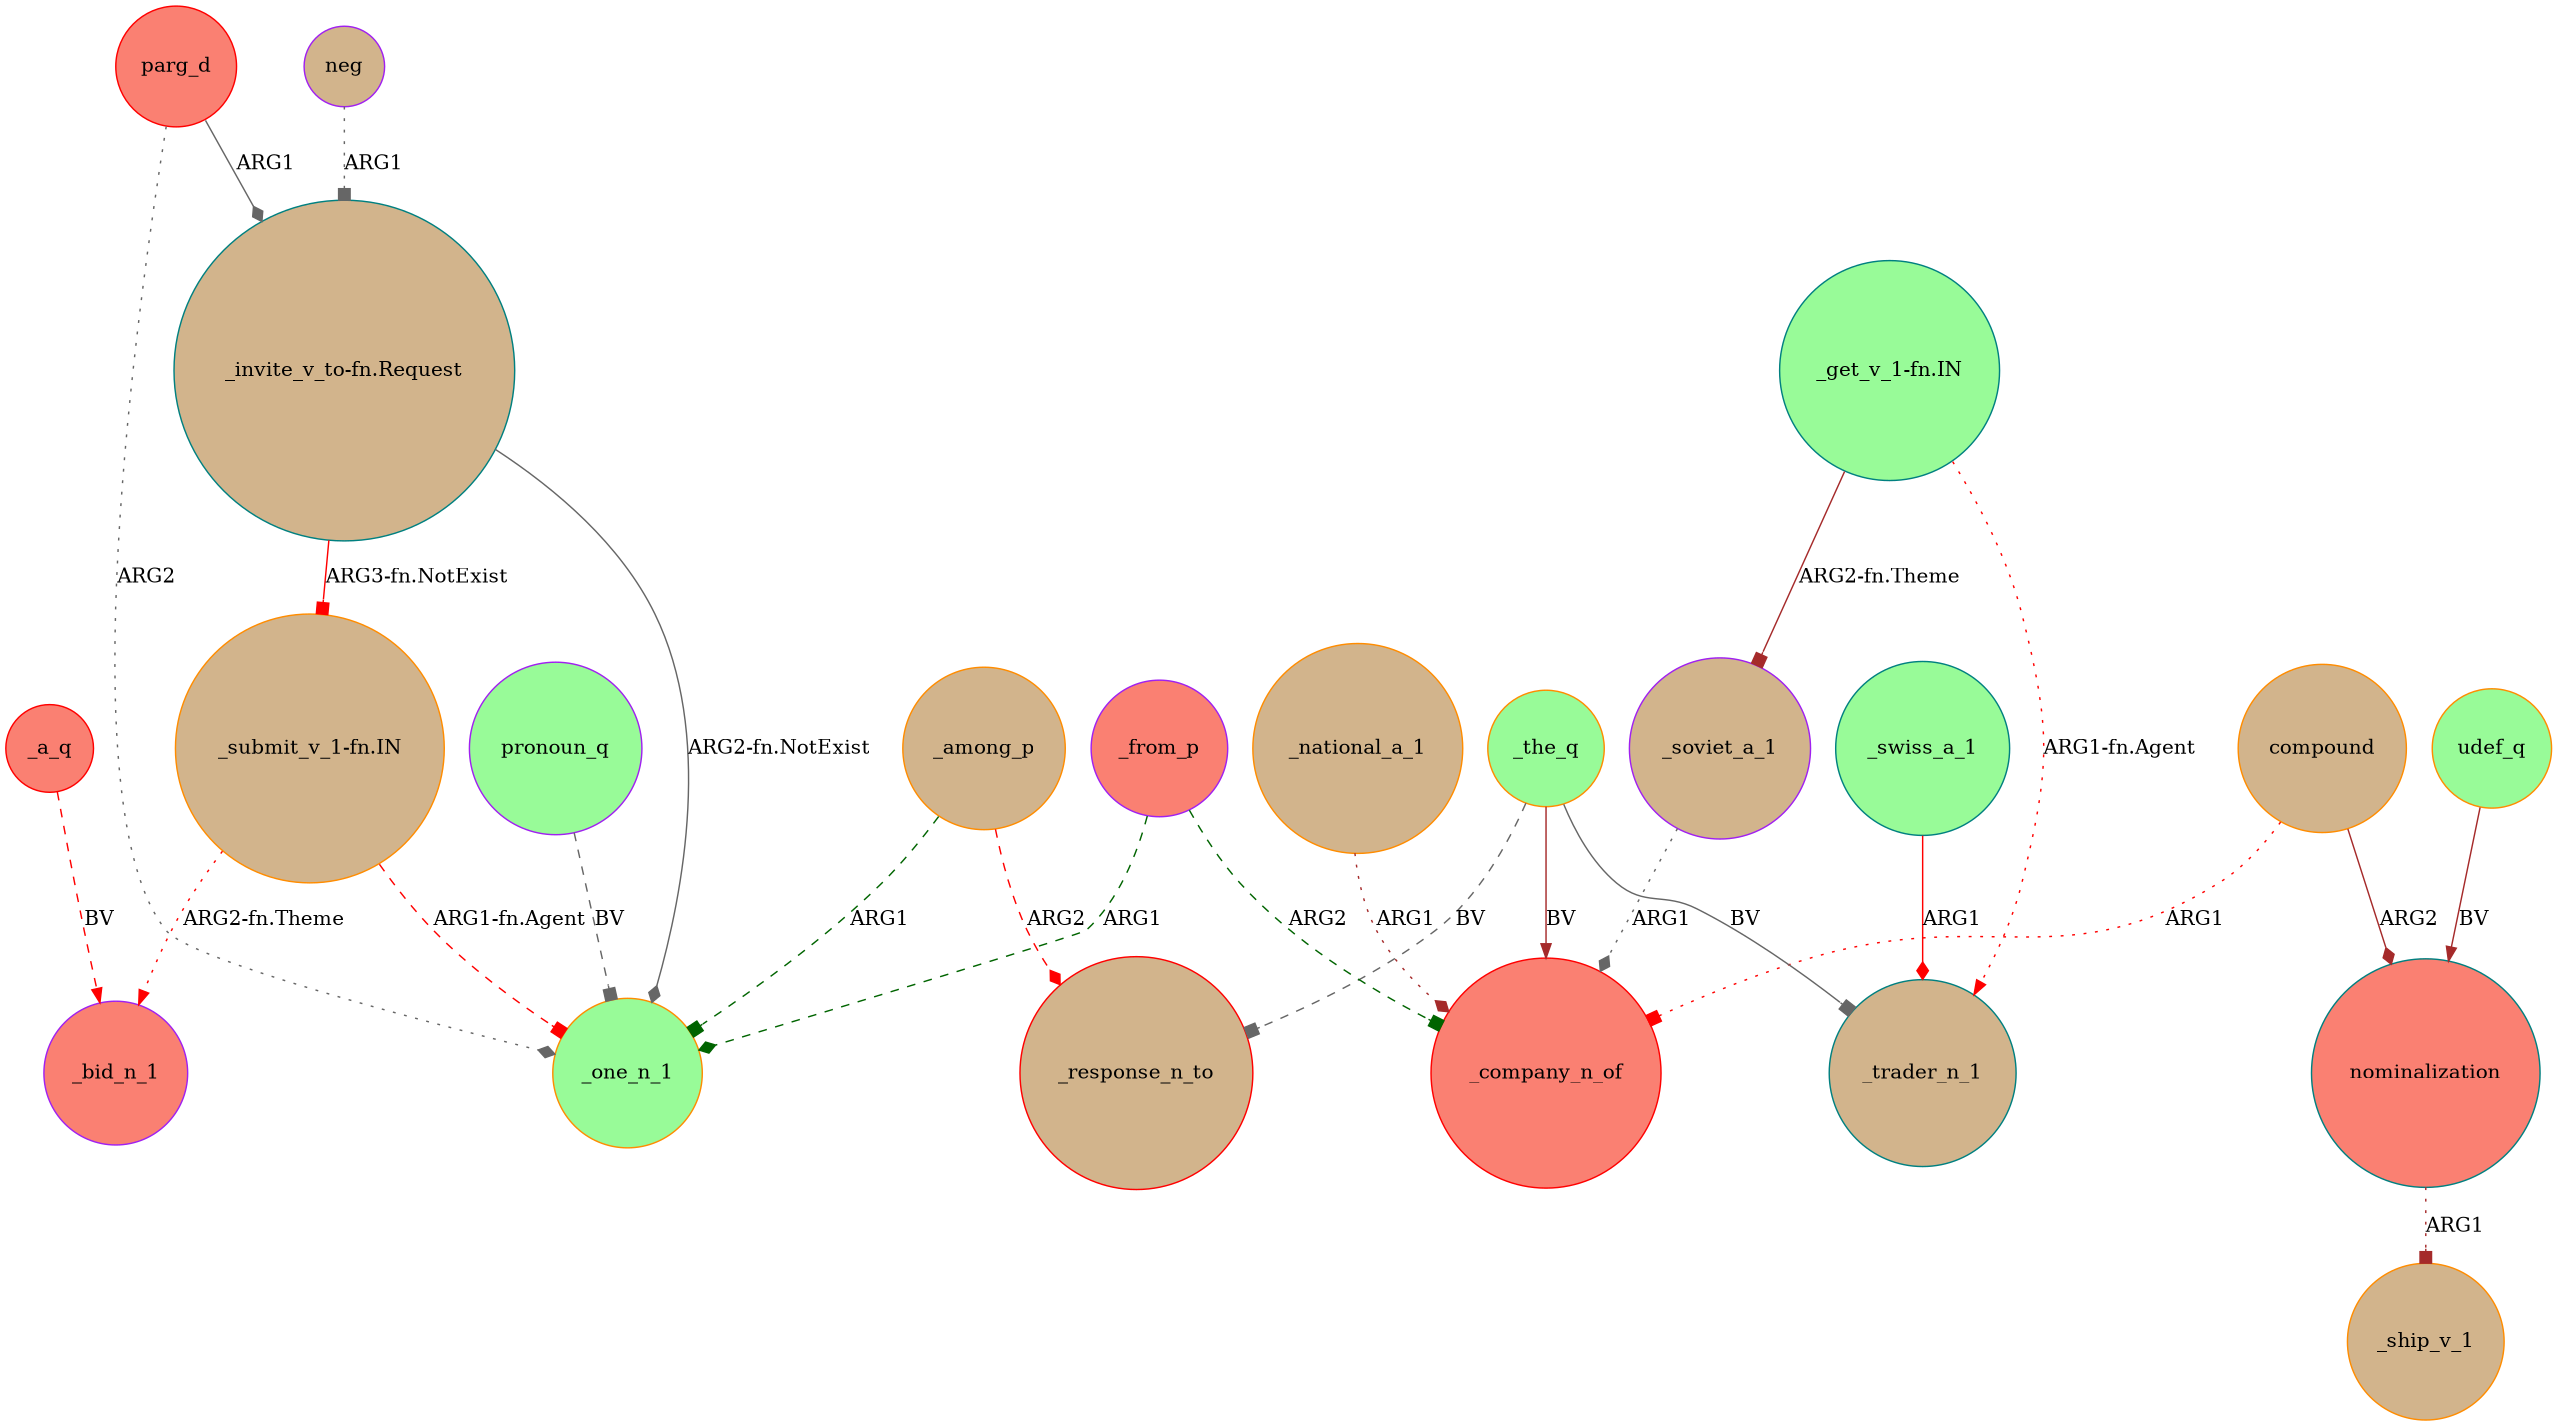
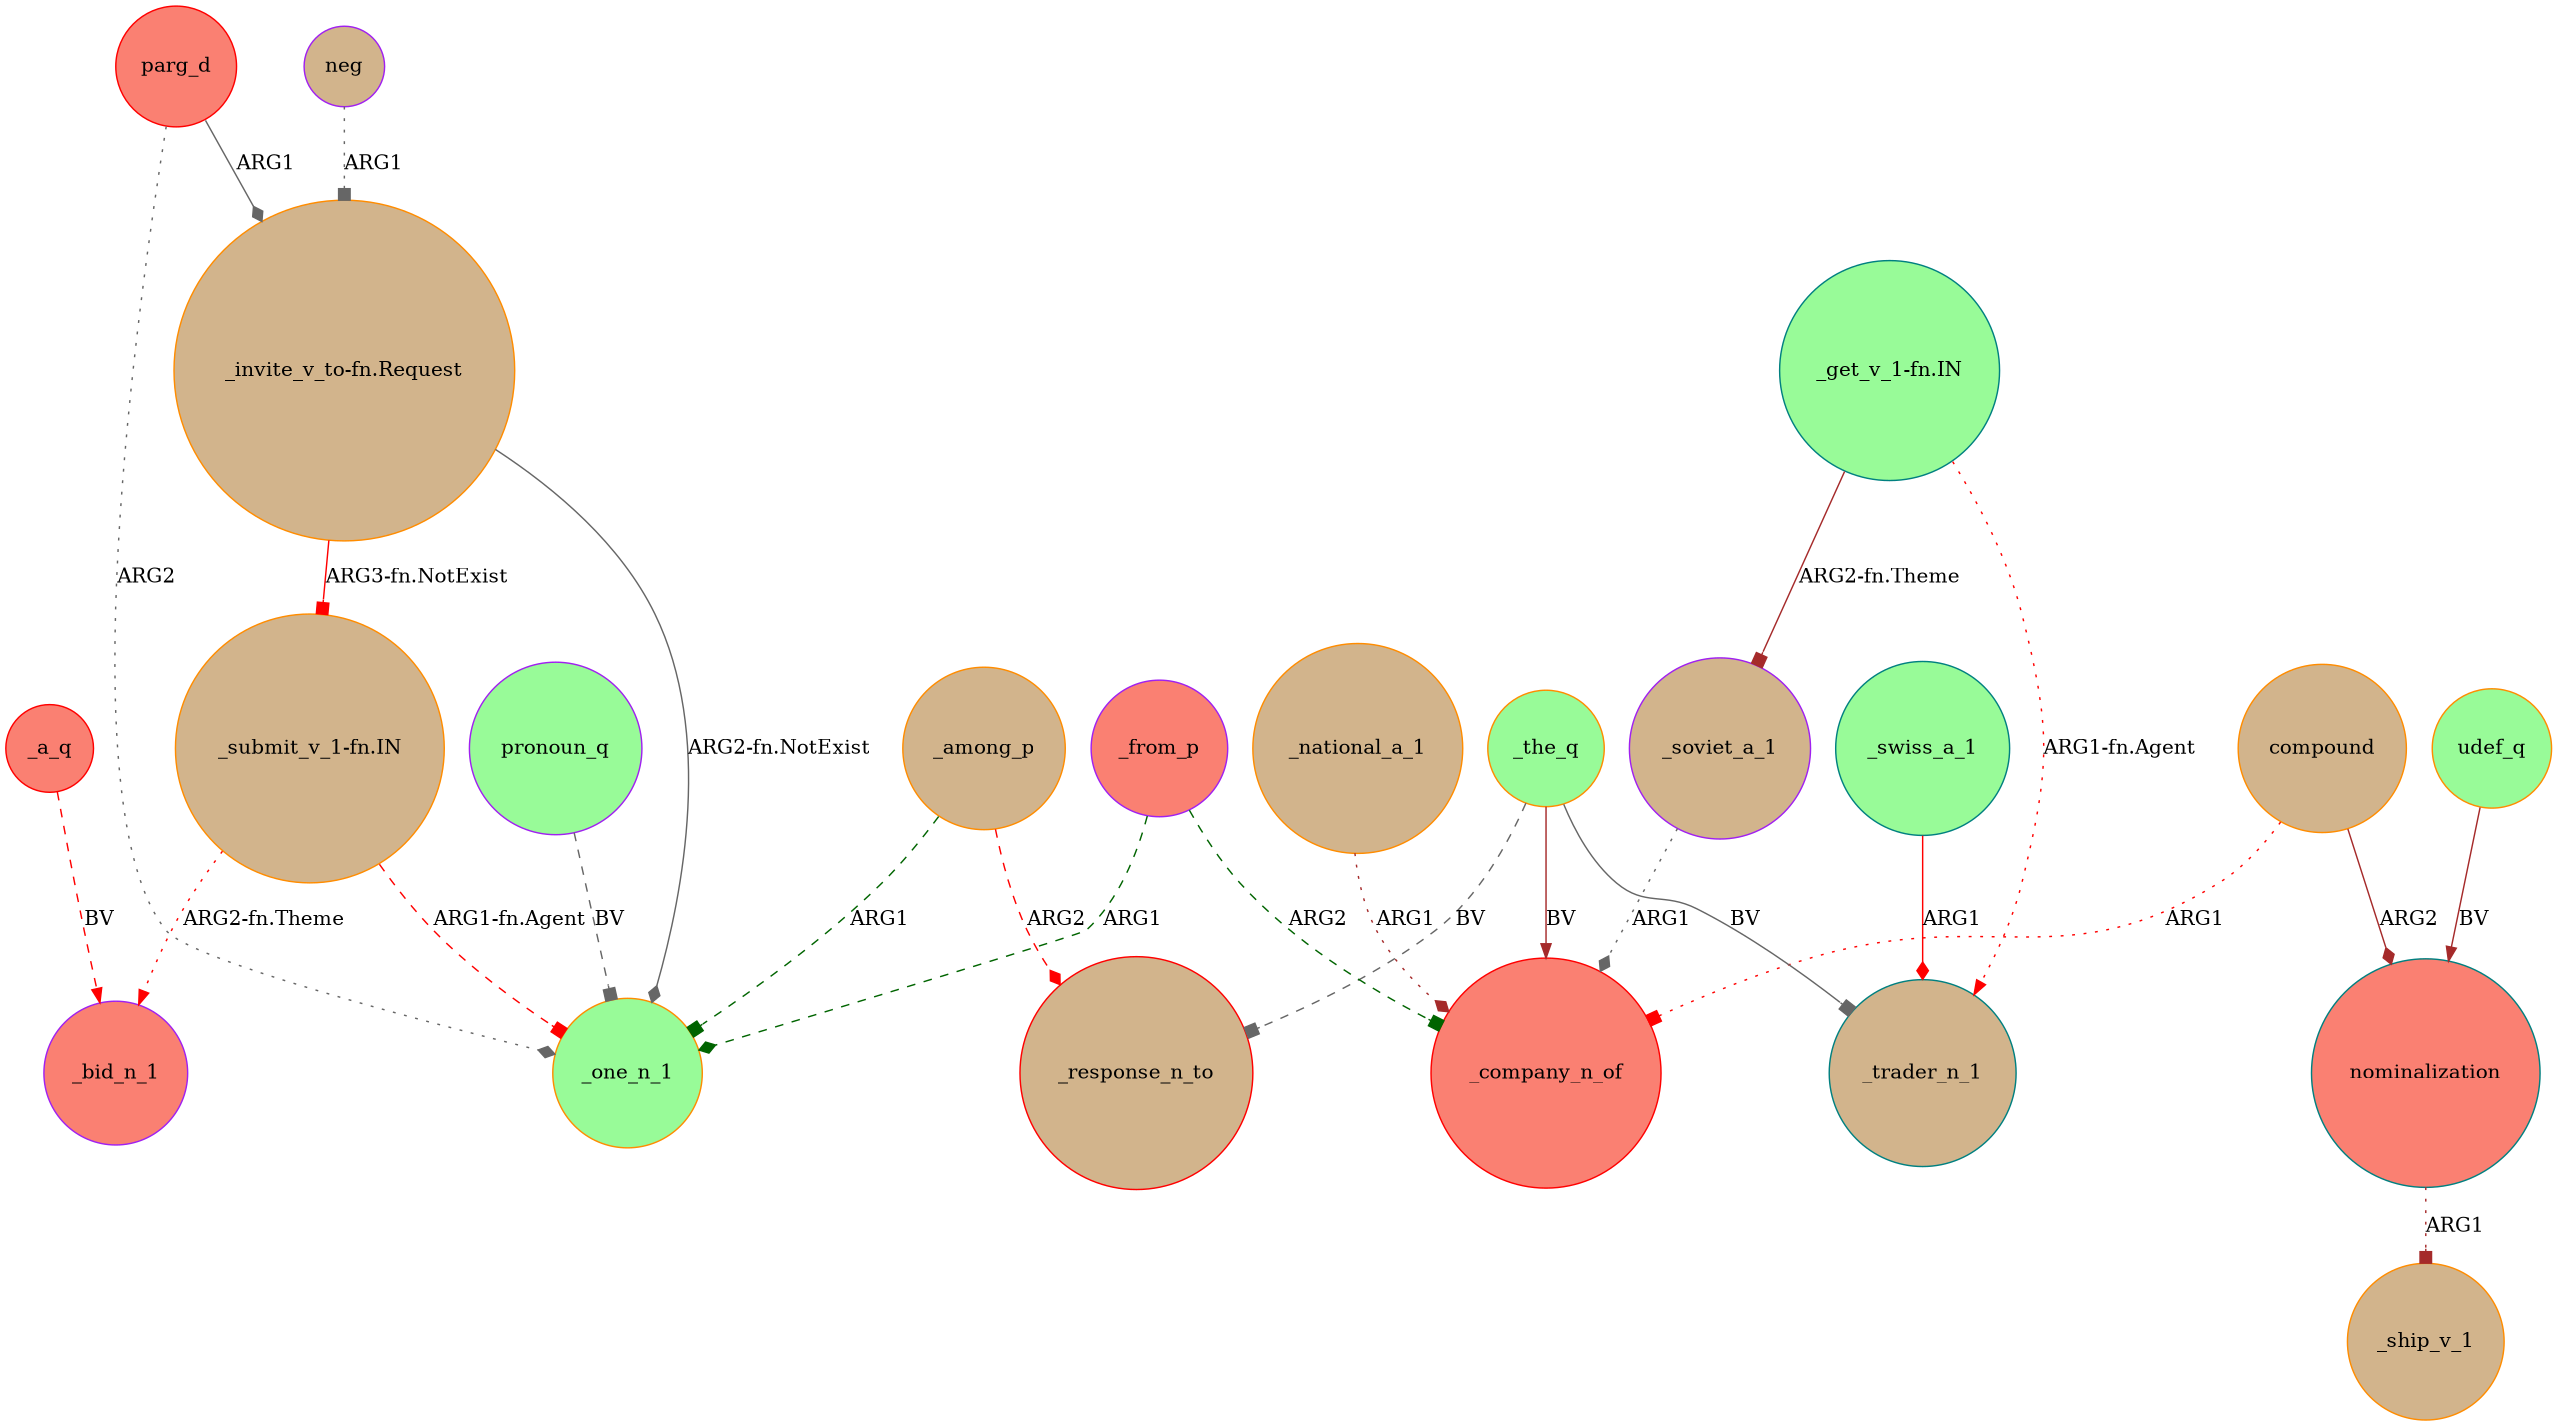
(344, 371) -> (344, 371)
